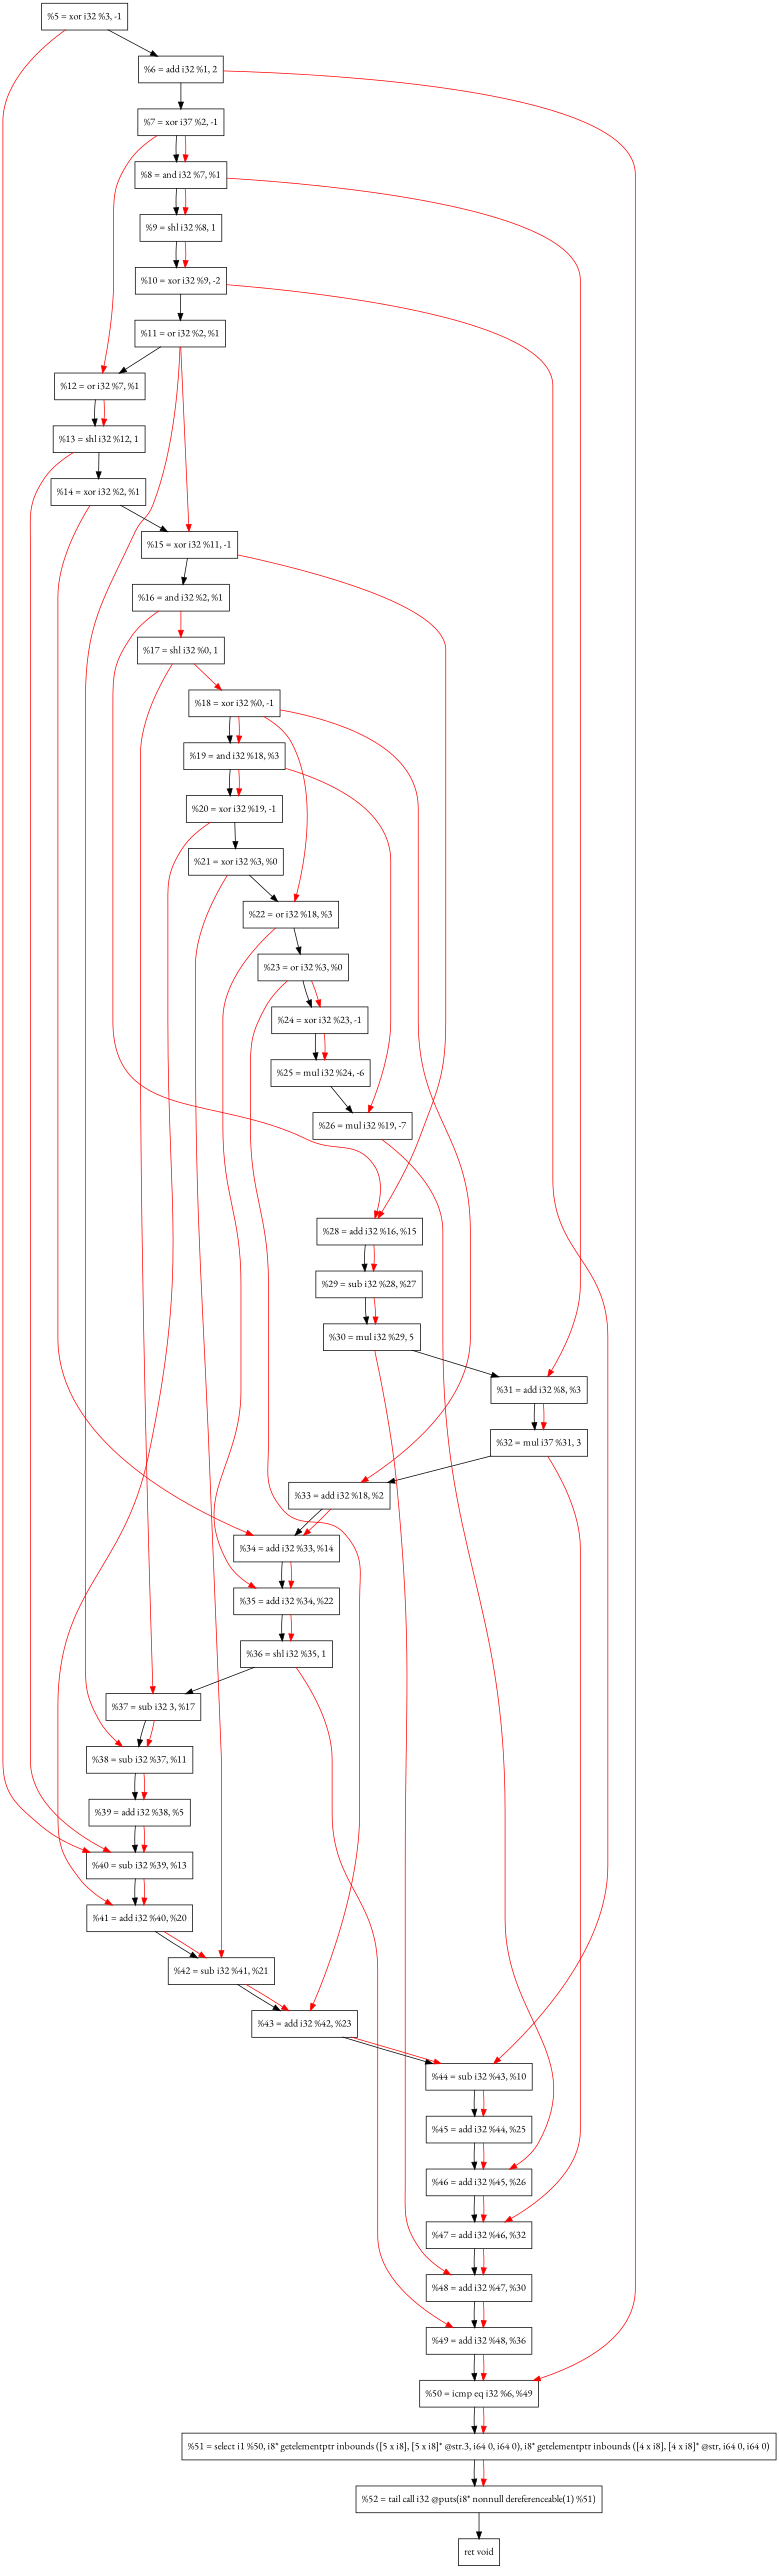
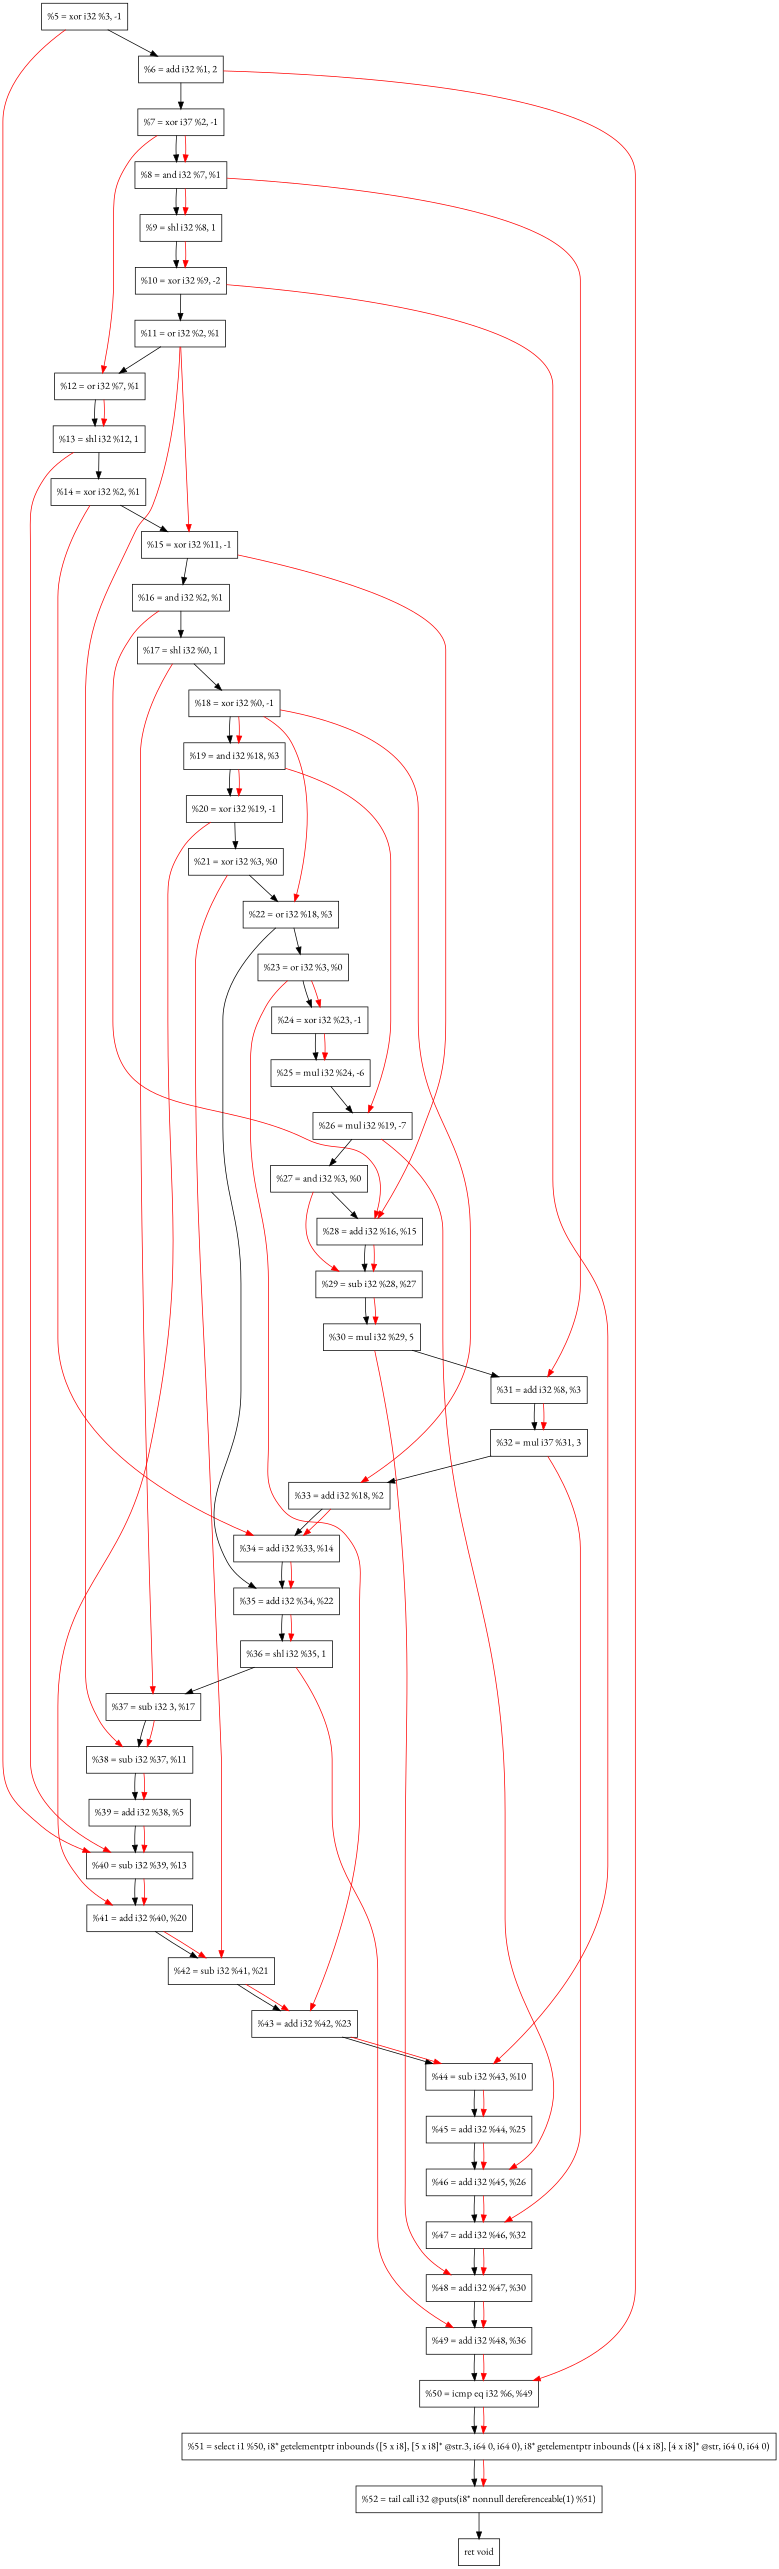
(181, 621) -> (181, 621)
(205, 674) -> (205, 674)
none -> (319, 1179)
(240, 1255) -> (240, 1255)
